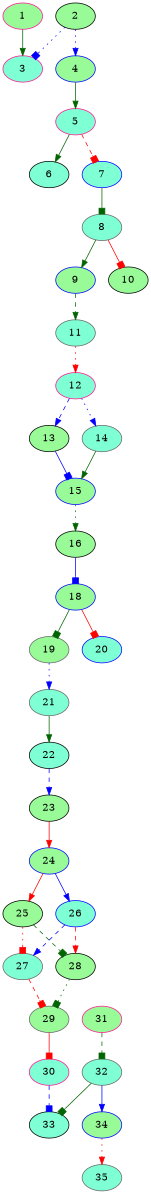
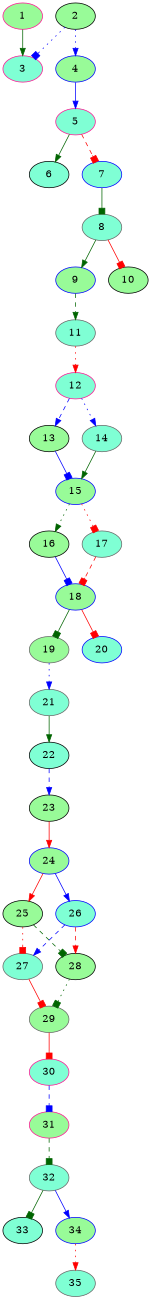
(76, 92) -> (76, 92)
none -> (102, 544)
(34, 990) -> (34, 990)
(49, 1095) -> (49, 1095)
